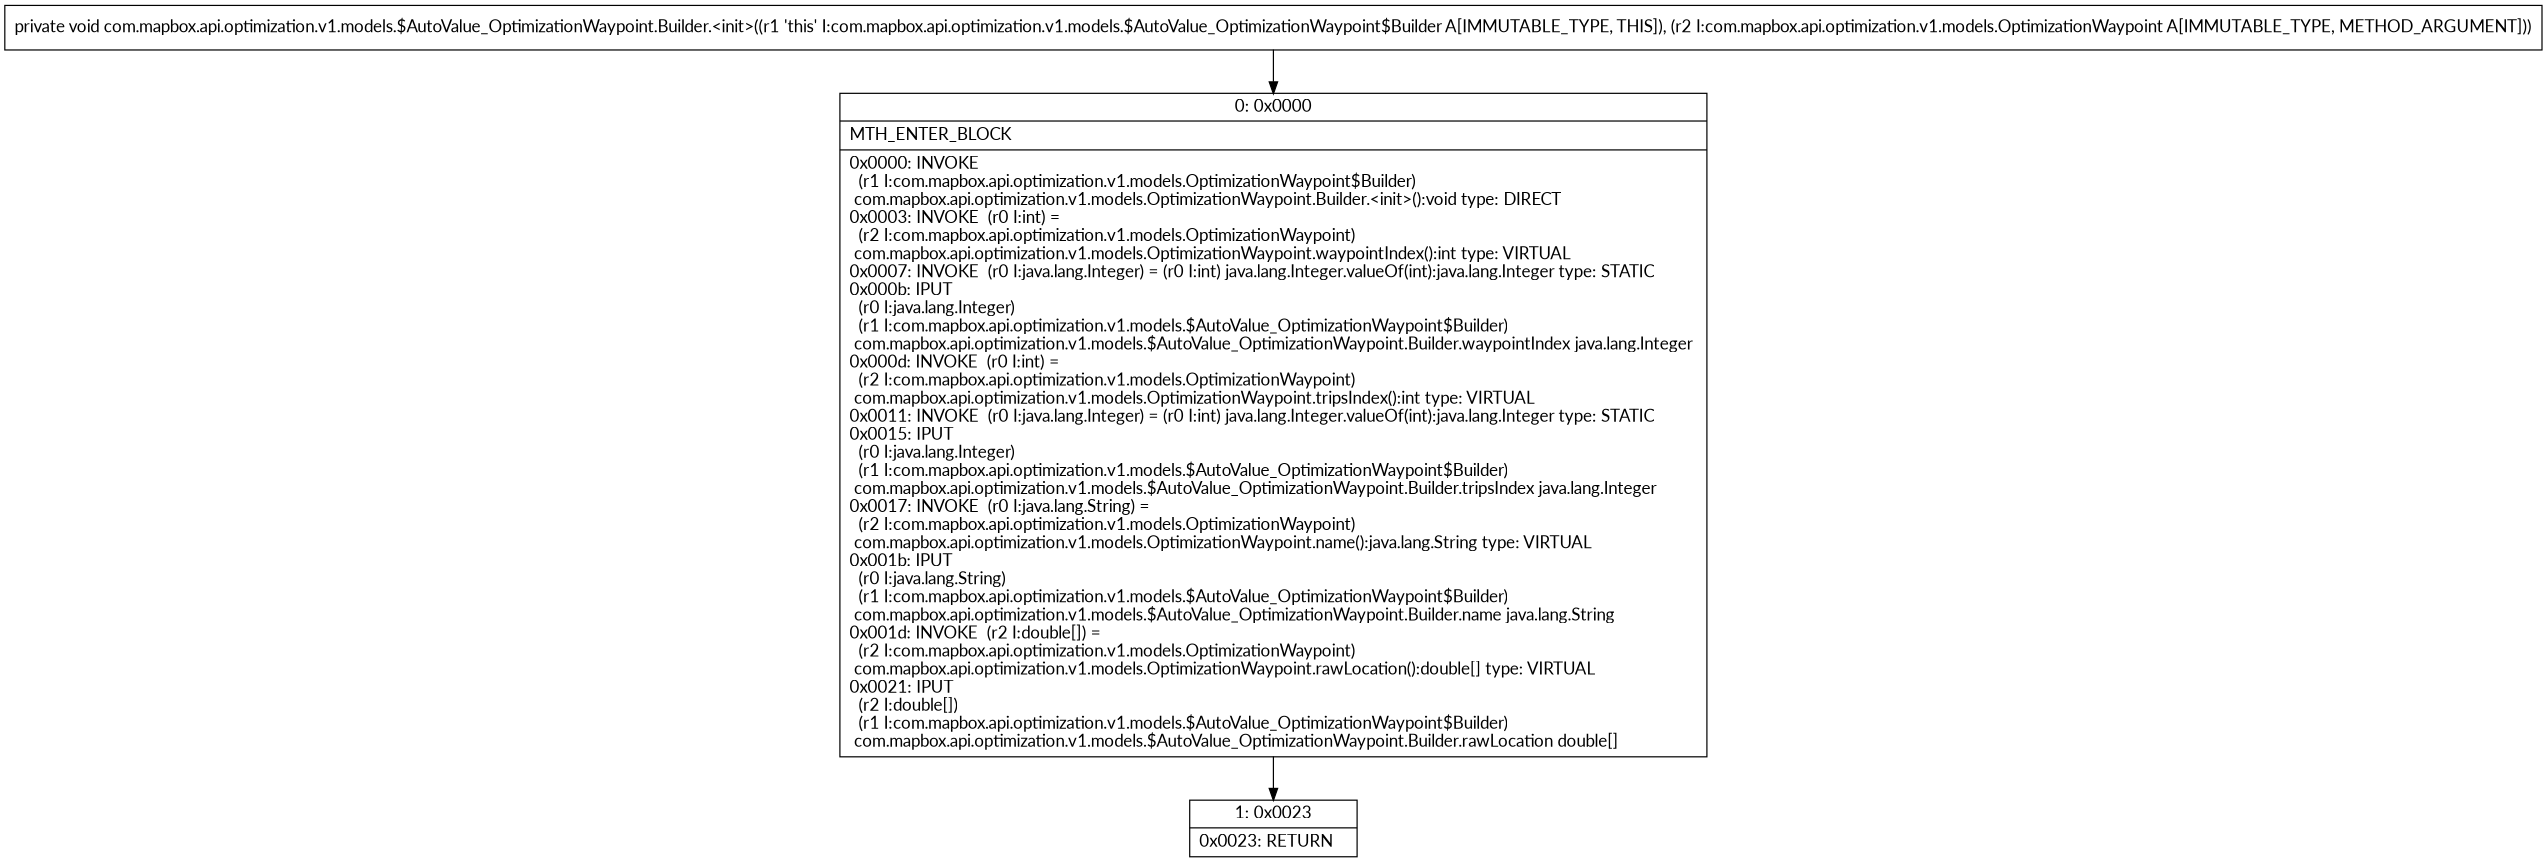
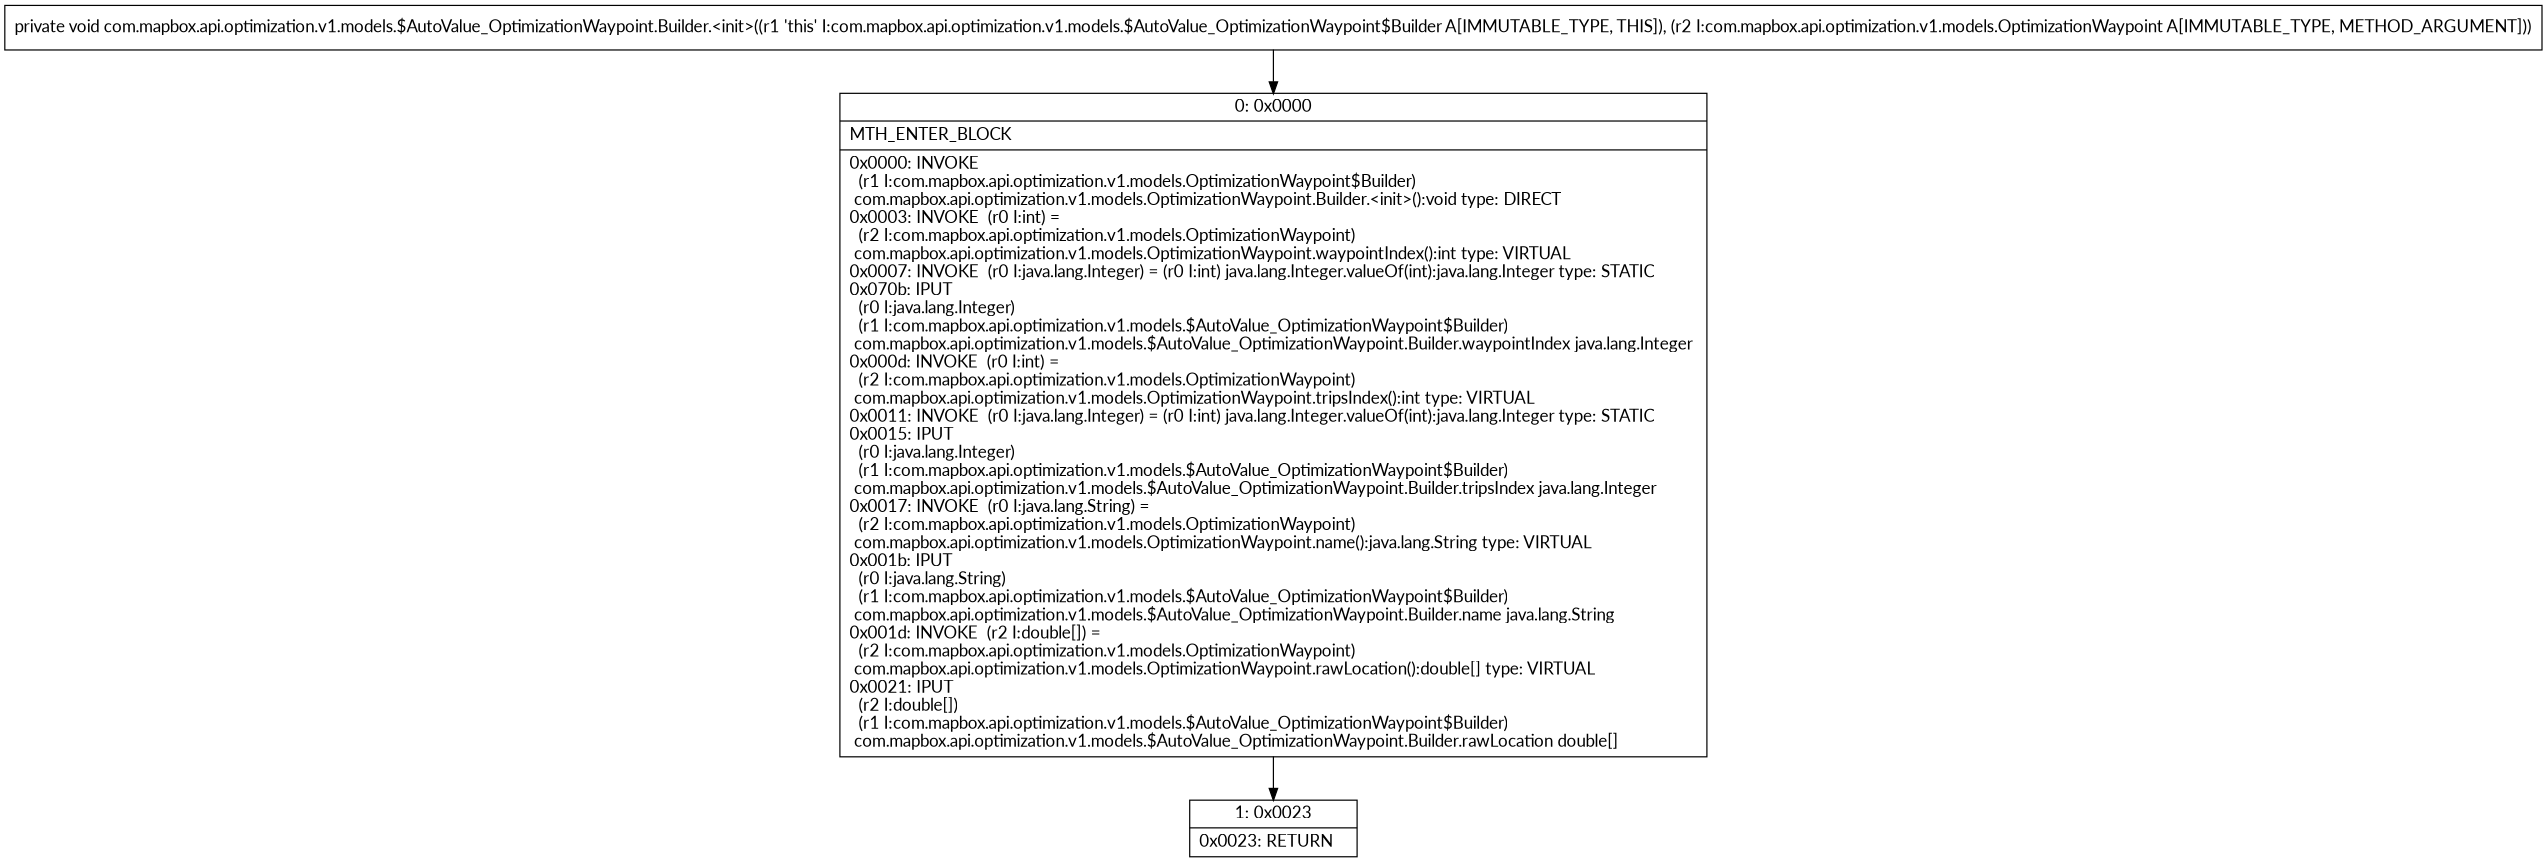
(906, 290) -> (906, 290)
